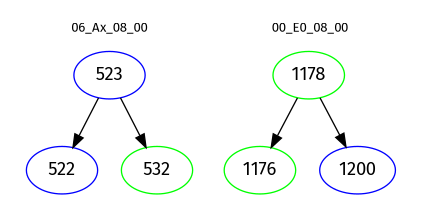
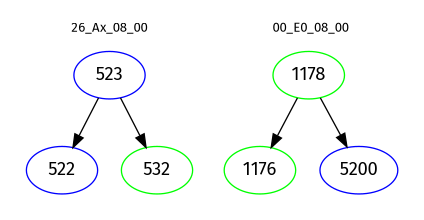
(110, 28) -> (110, 28)
(358, 170) -> (359, 170)
